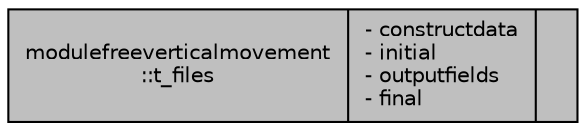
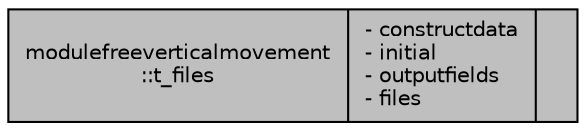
(394, 99) -> (394, 99)
